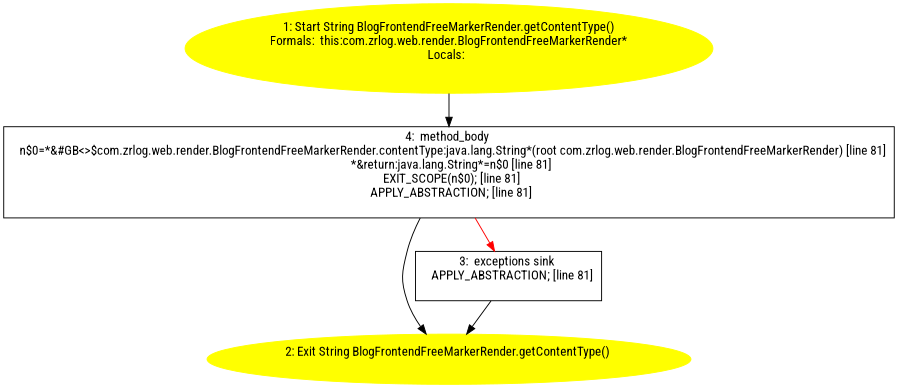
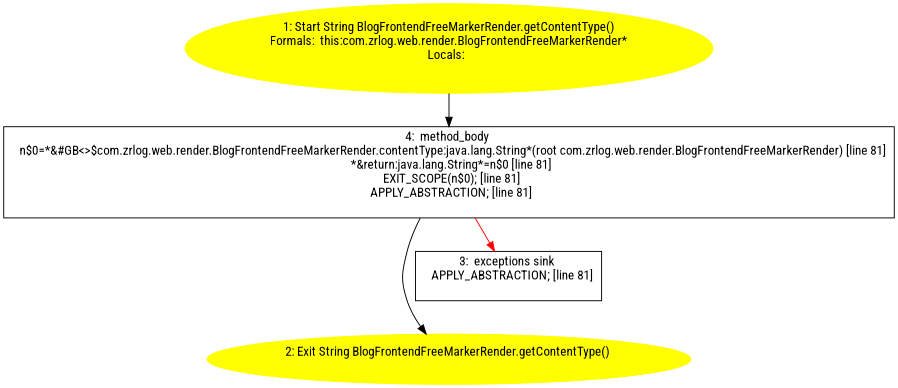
(482, 314) -> none
